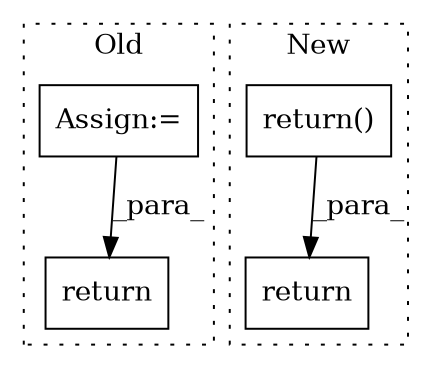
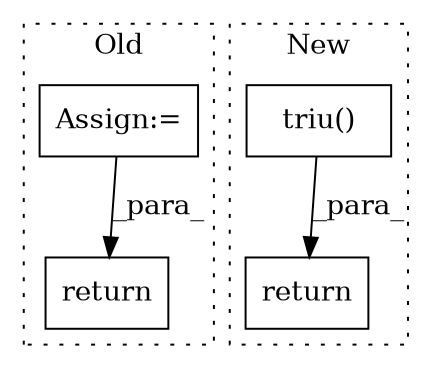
(319, 121) -> (319, 121)
